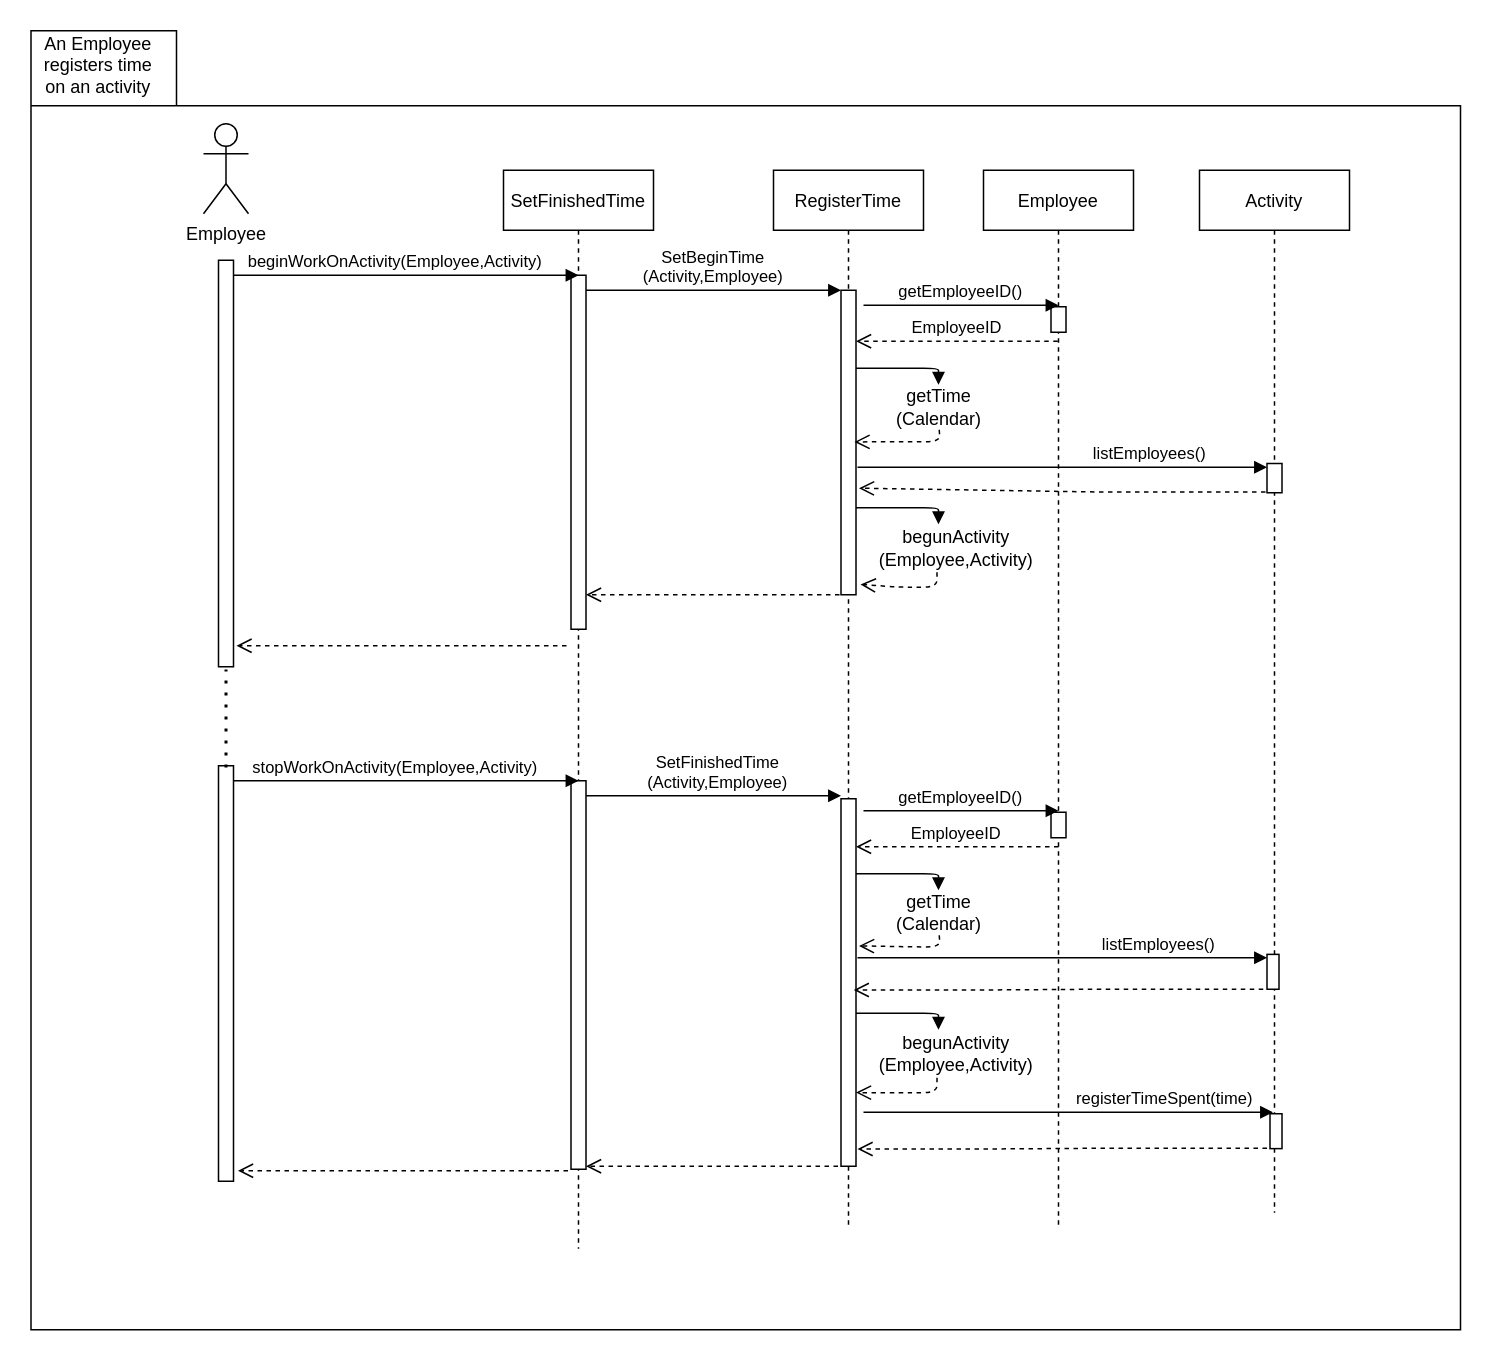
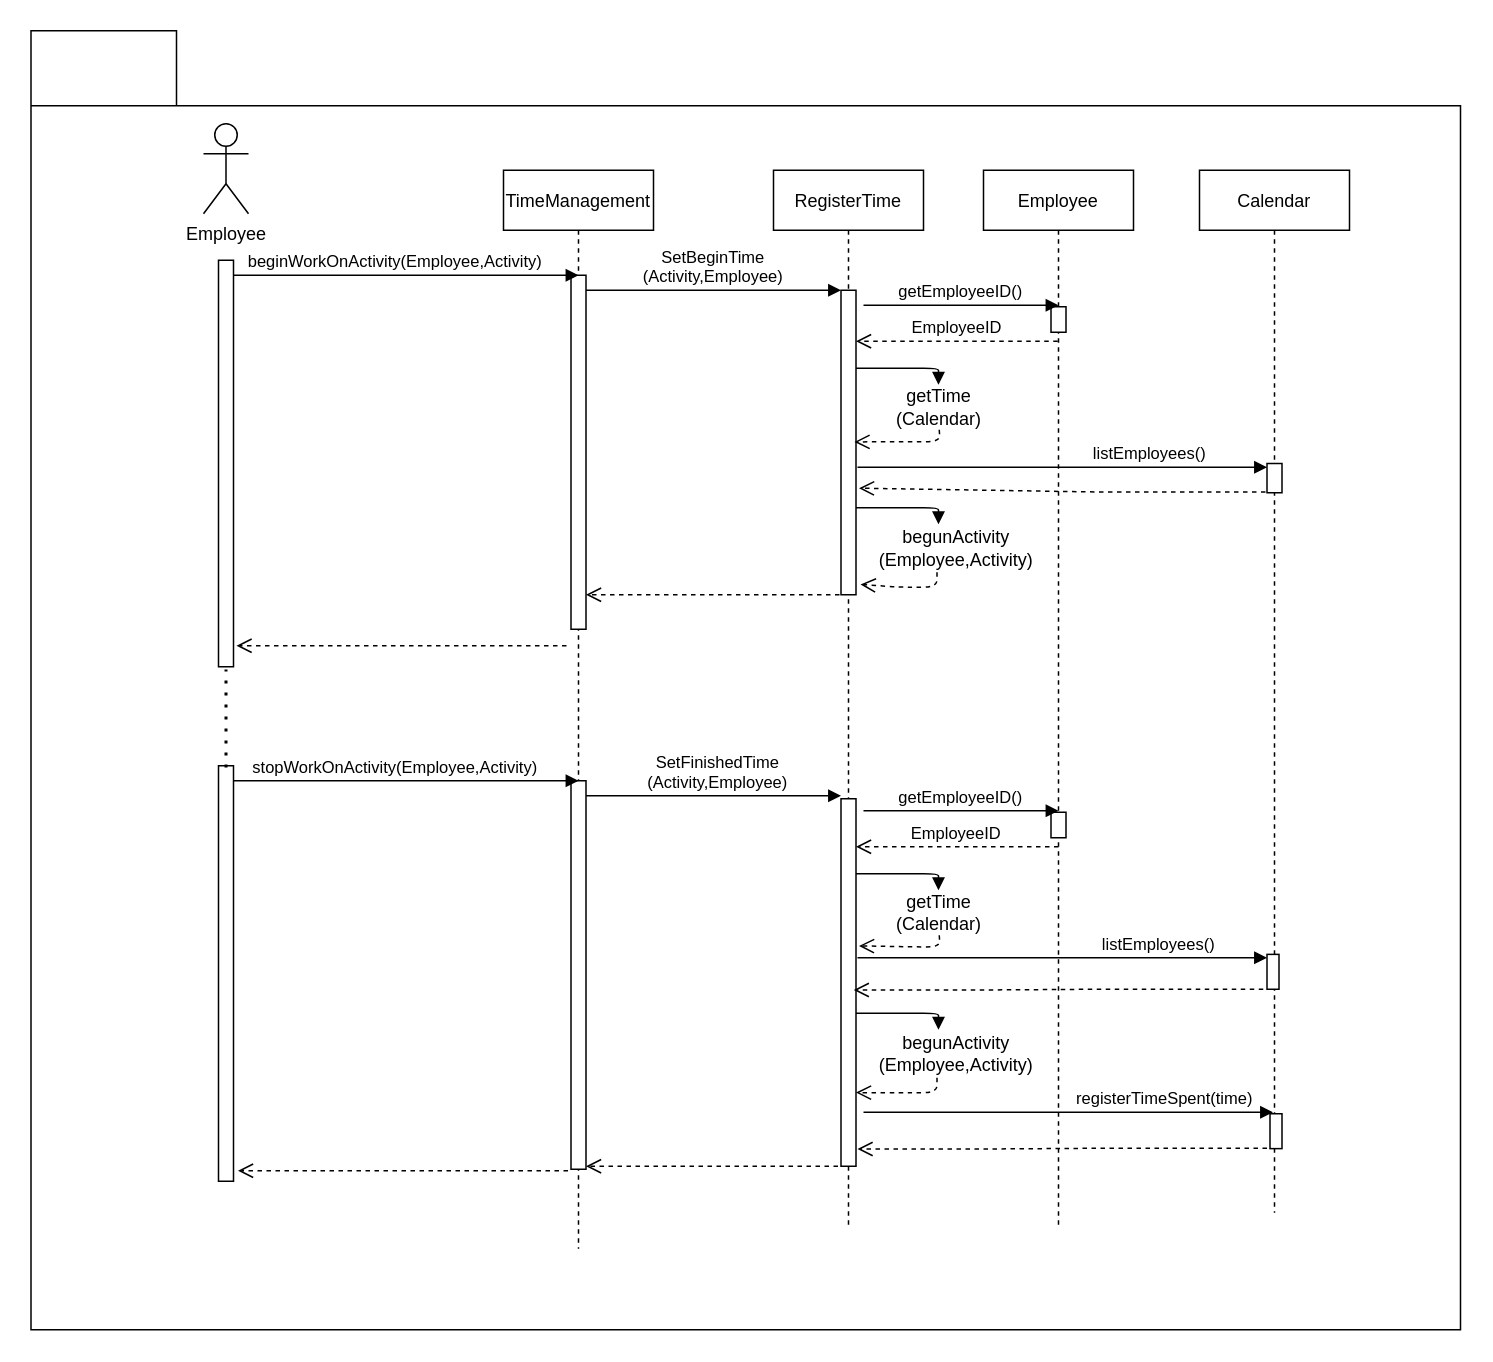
(98, 65) -> none
(578, 201) -> (578, 201)
(1274, 201) -> (1274, 201)
